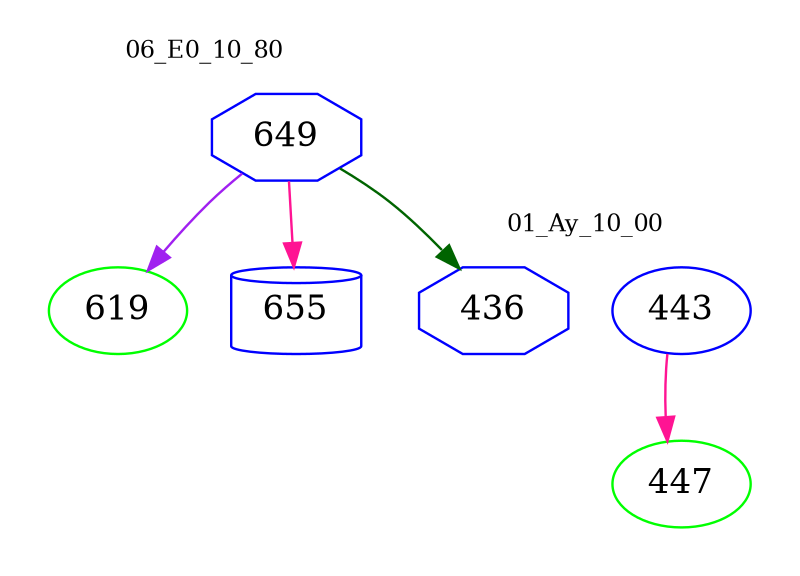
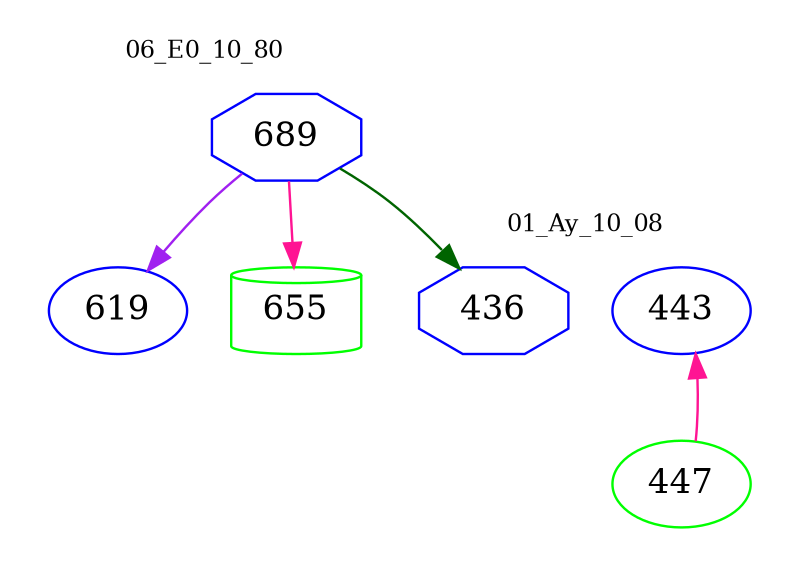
(287, 137) -> (287, 137)
(585, 225) -> (585, 225)
(118, 311) -> (118, 311)
(296, 311) -> (296, 311)
(665, 385) -> (698, 410)
